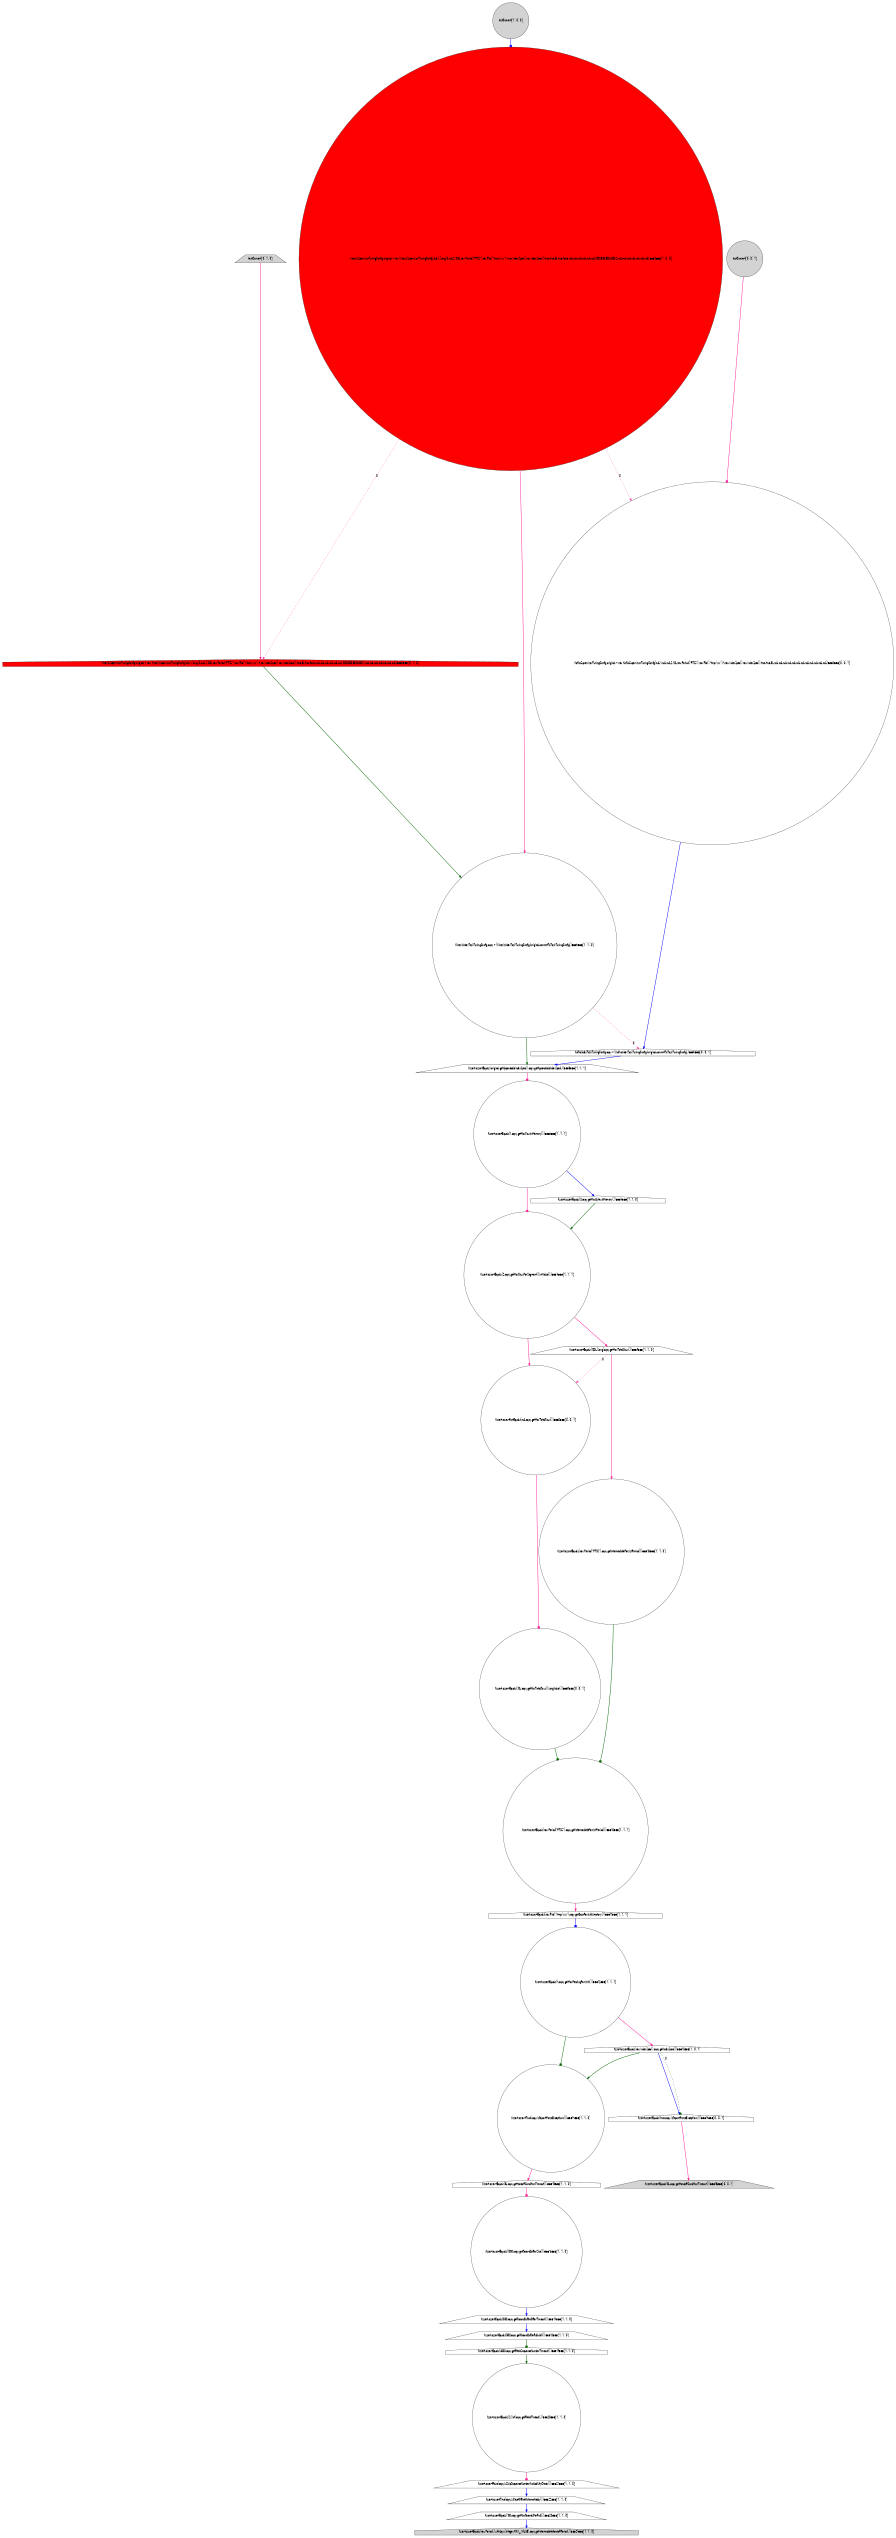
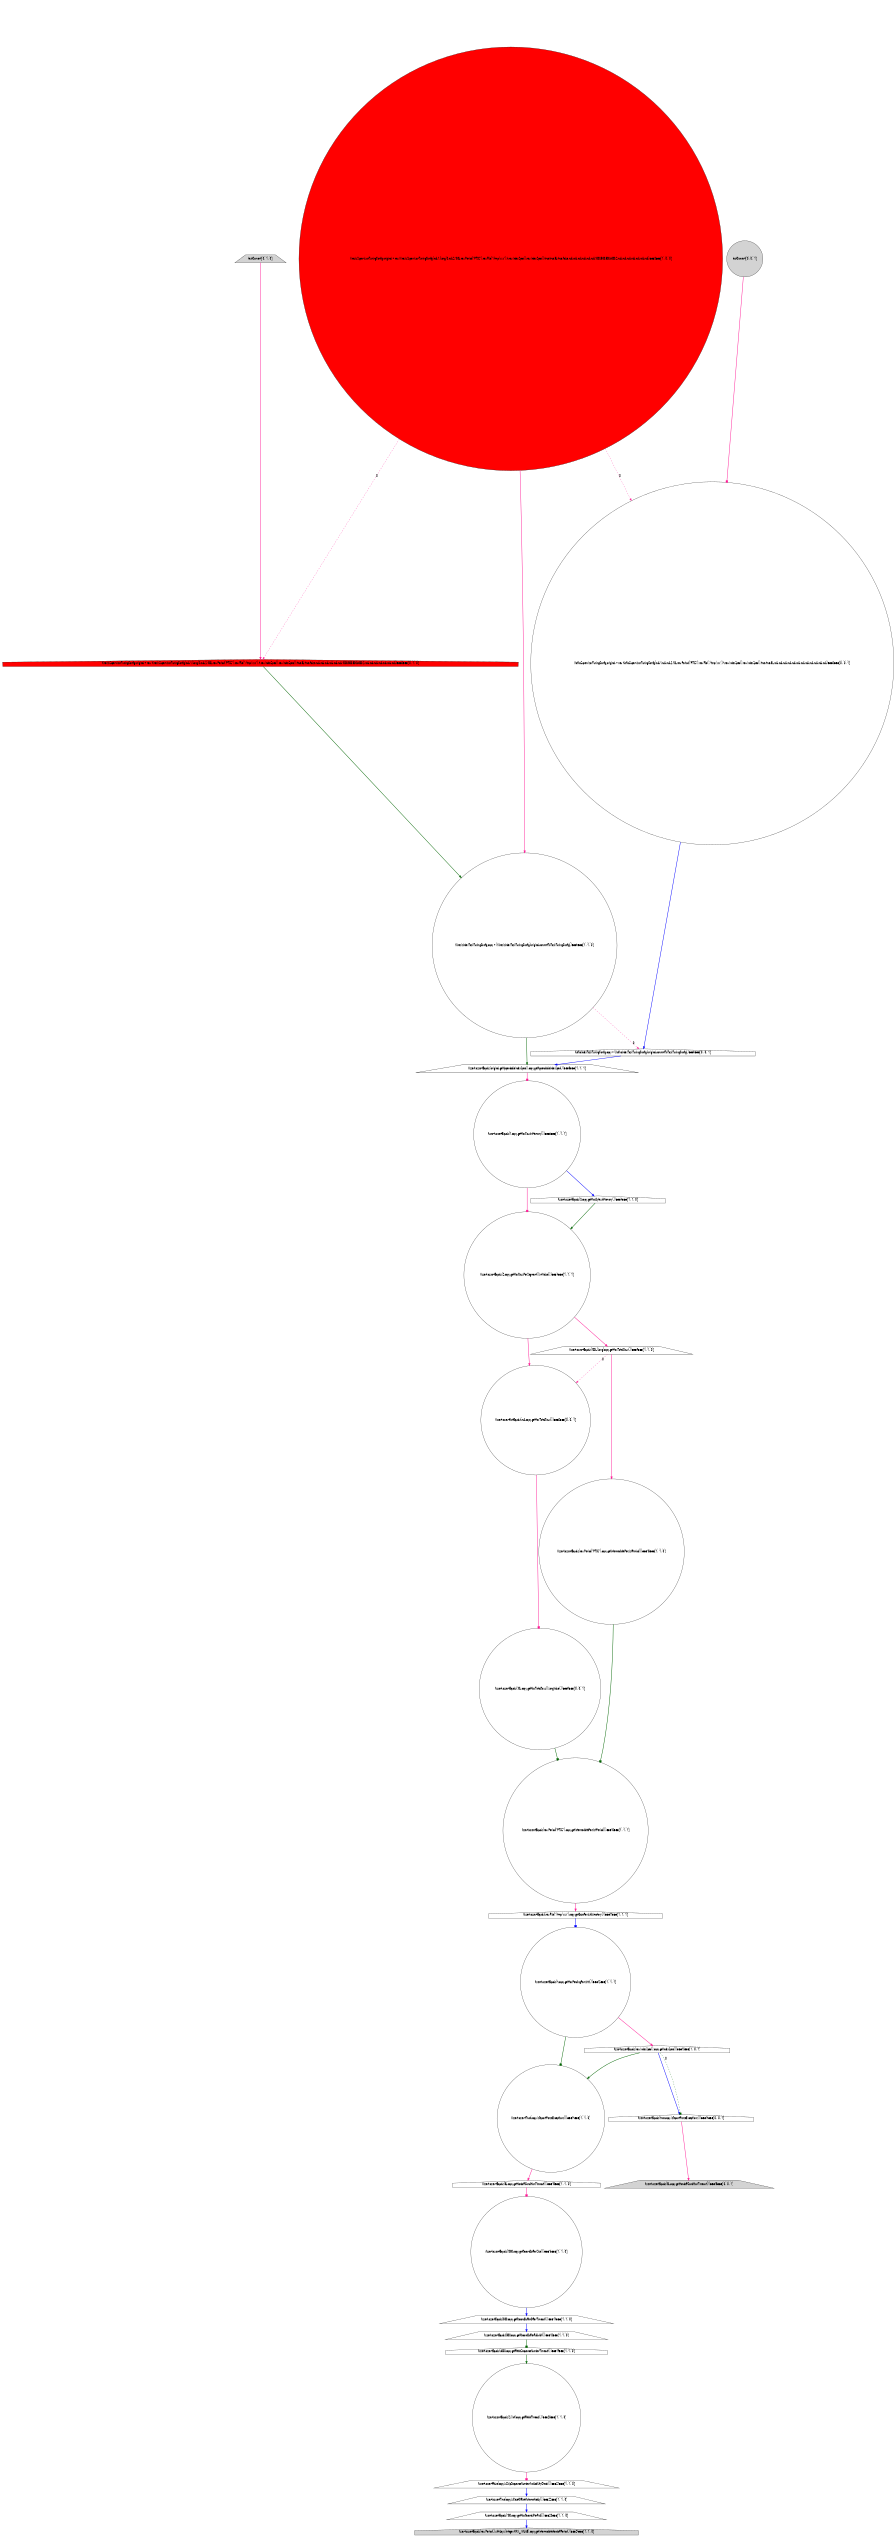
(511, 21) -> none
